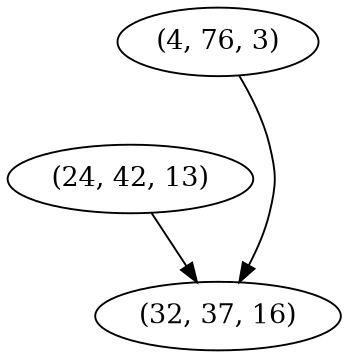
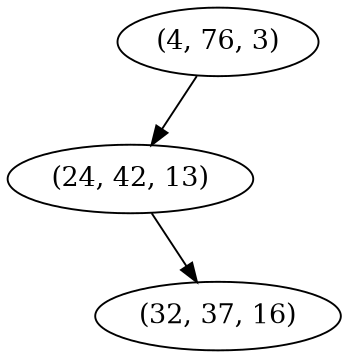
(274, 169) -> (179, 103)
